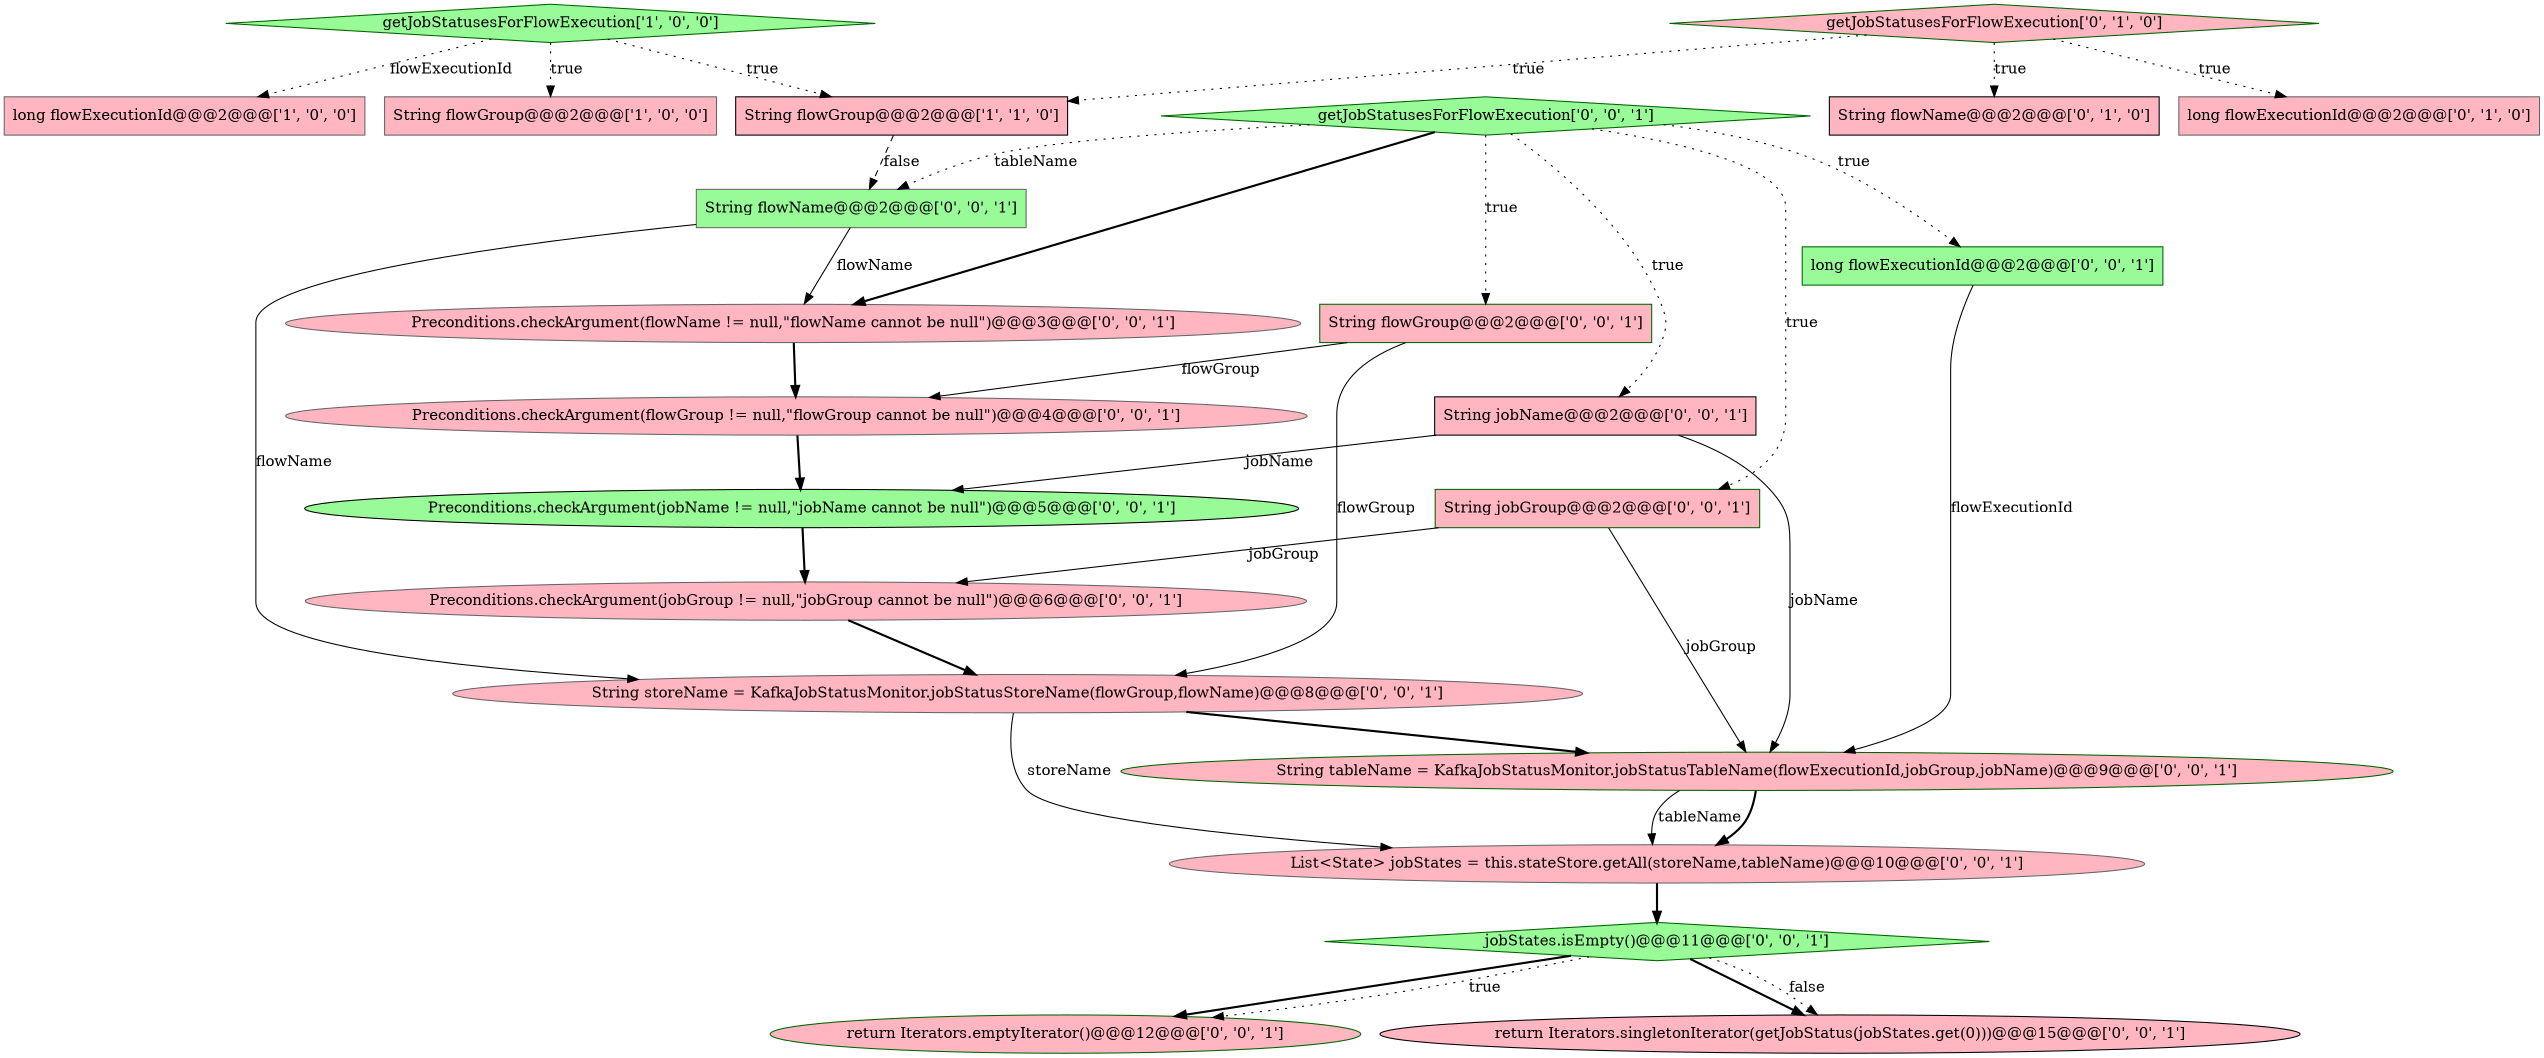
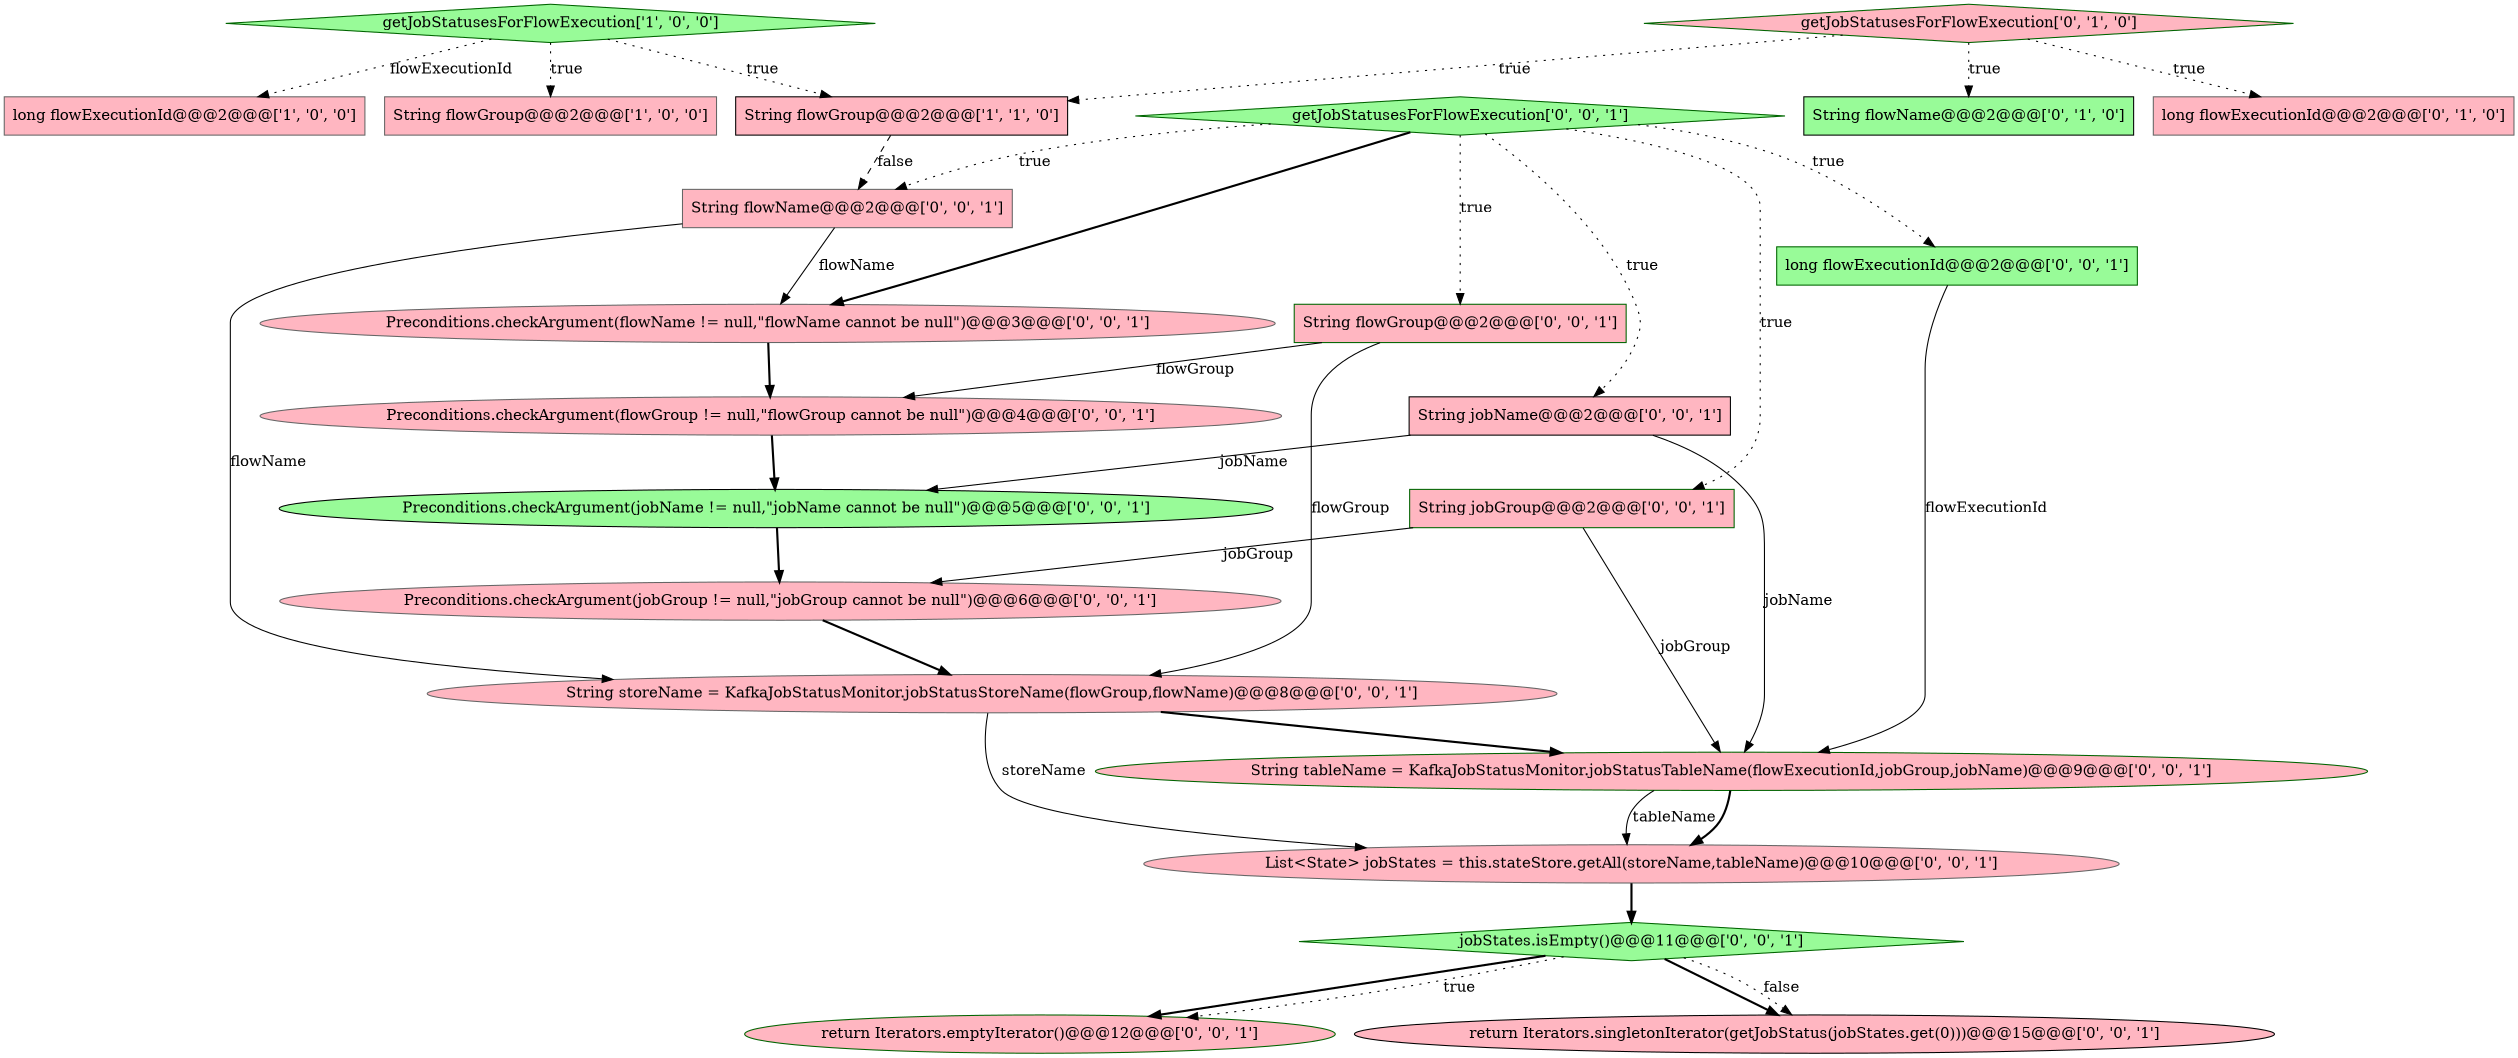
(1994, 116) -> (1969, 116)
(1036, 162) -> (1035, 162)
(861, 209) -> (847, 209)
